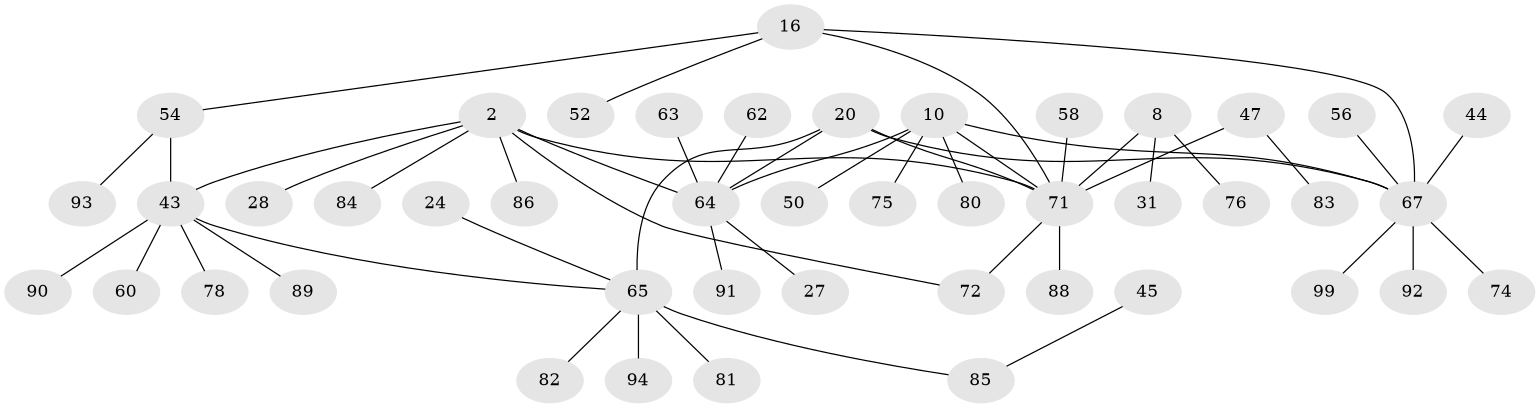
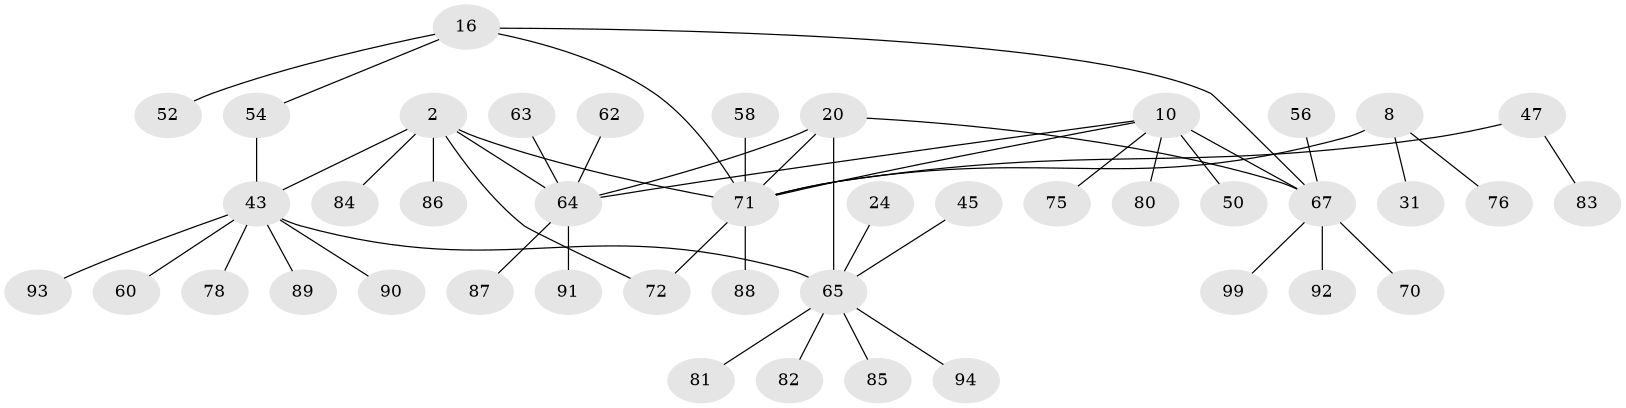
(1477, 115) -> none
(127, 159) -> (145, 245)
(259, 204) -> none
(815, 292) -> (480, 292)
(1502, 292) -> (1411, 292)
(1065, 336) -> (901, 248)
